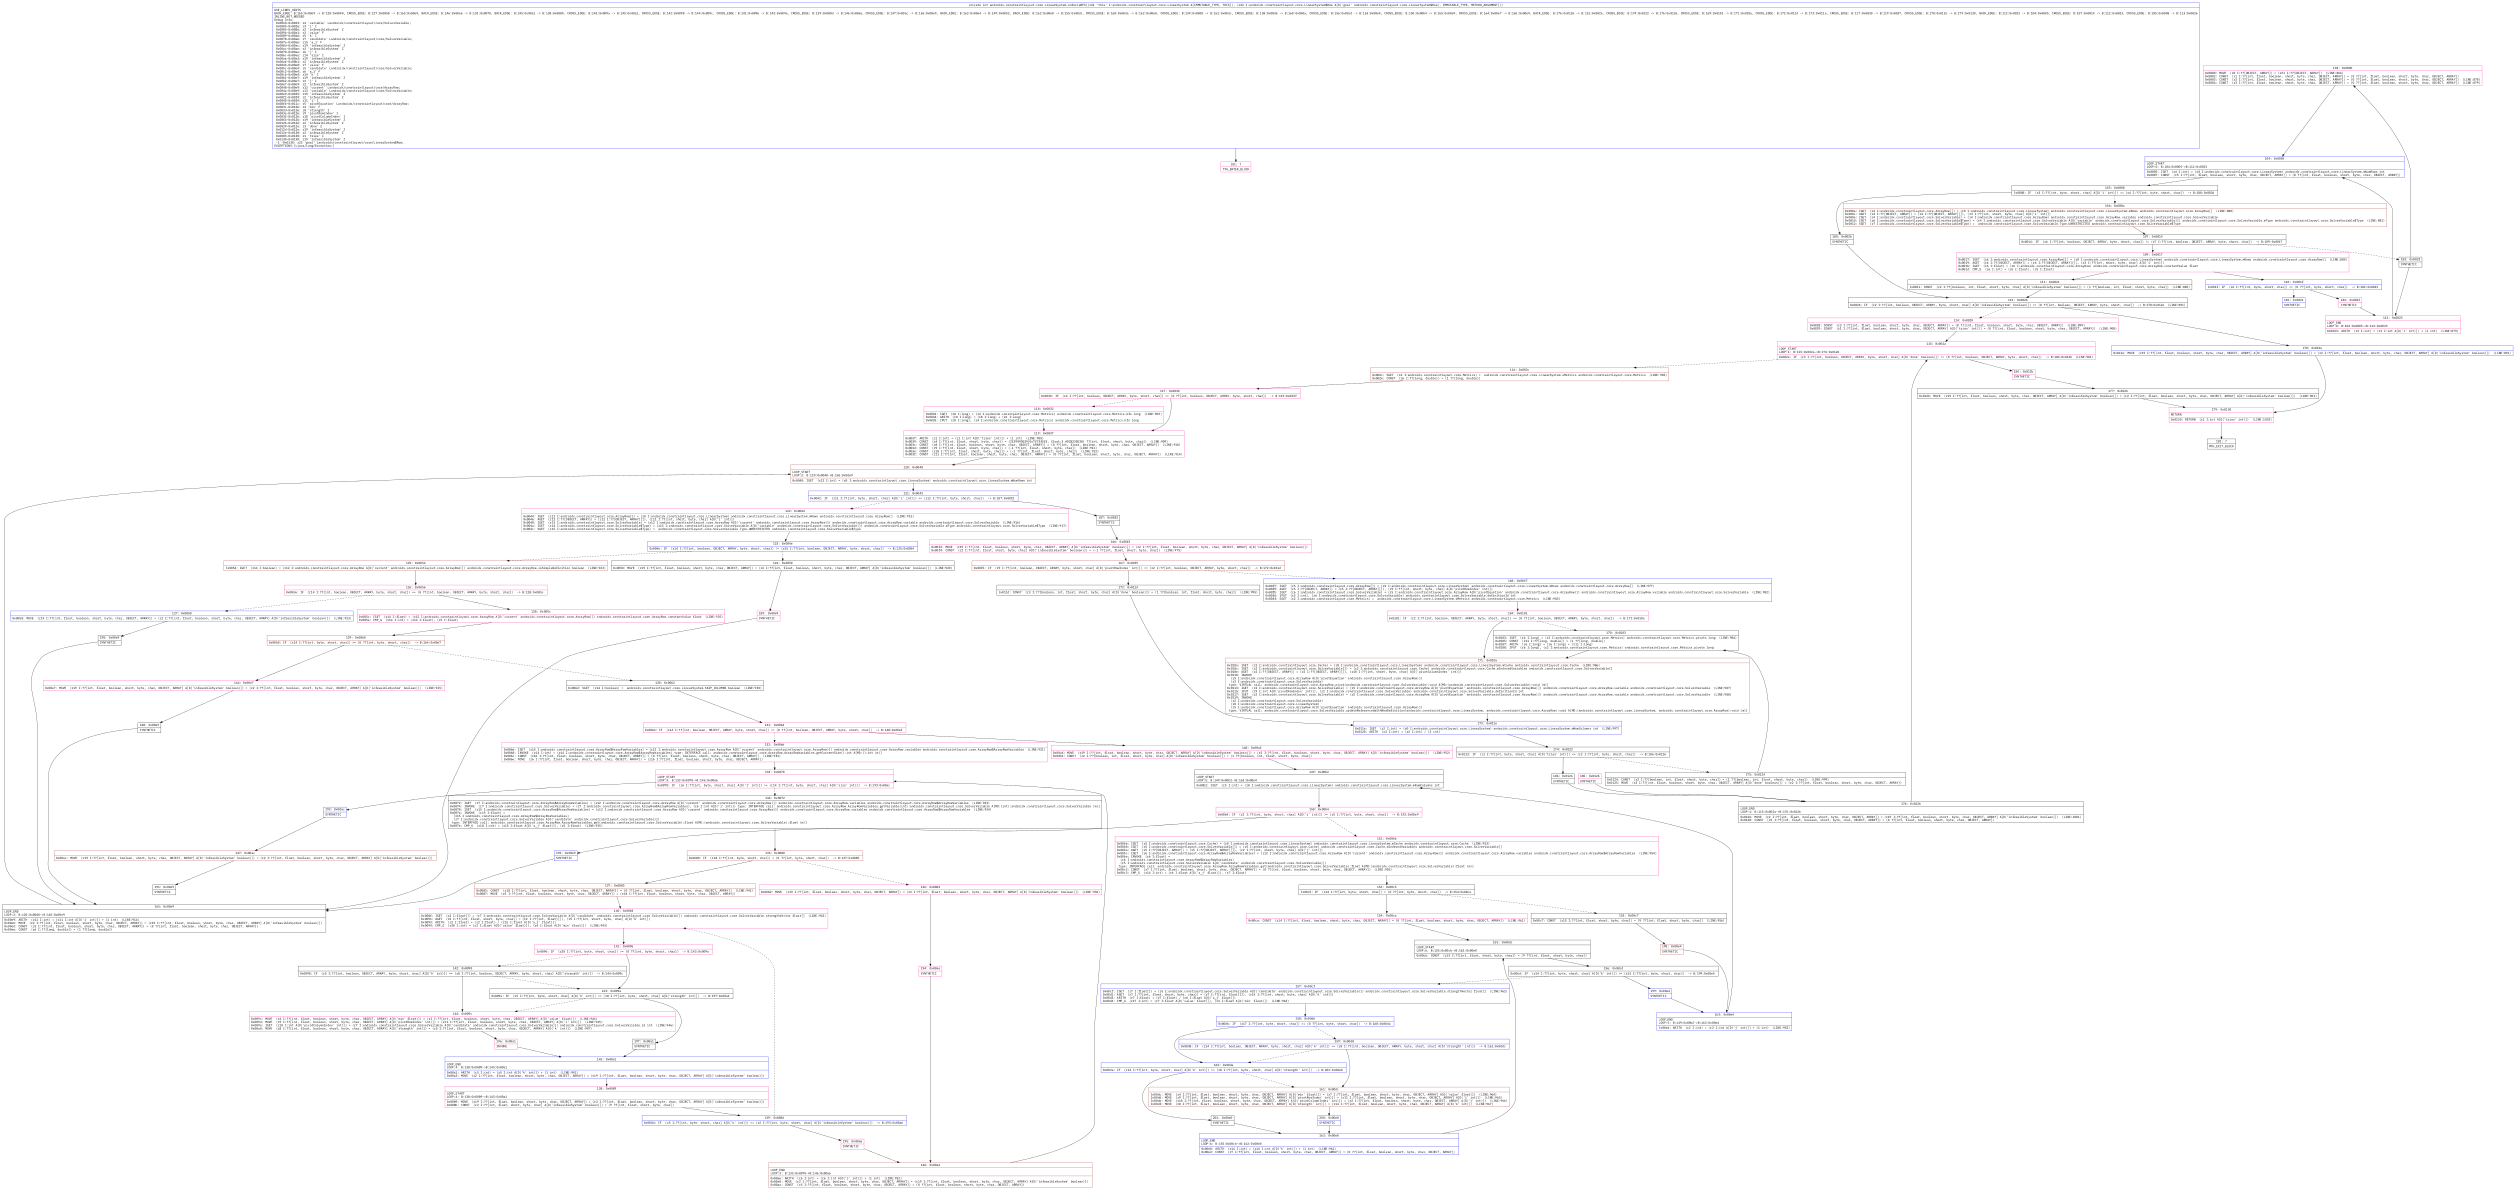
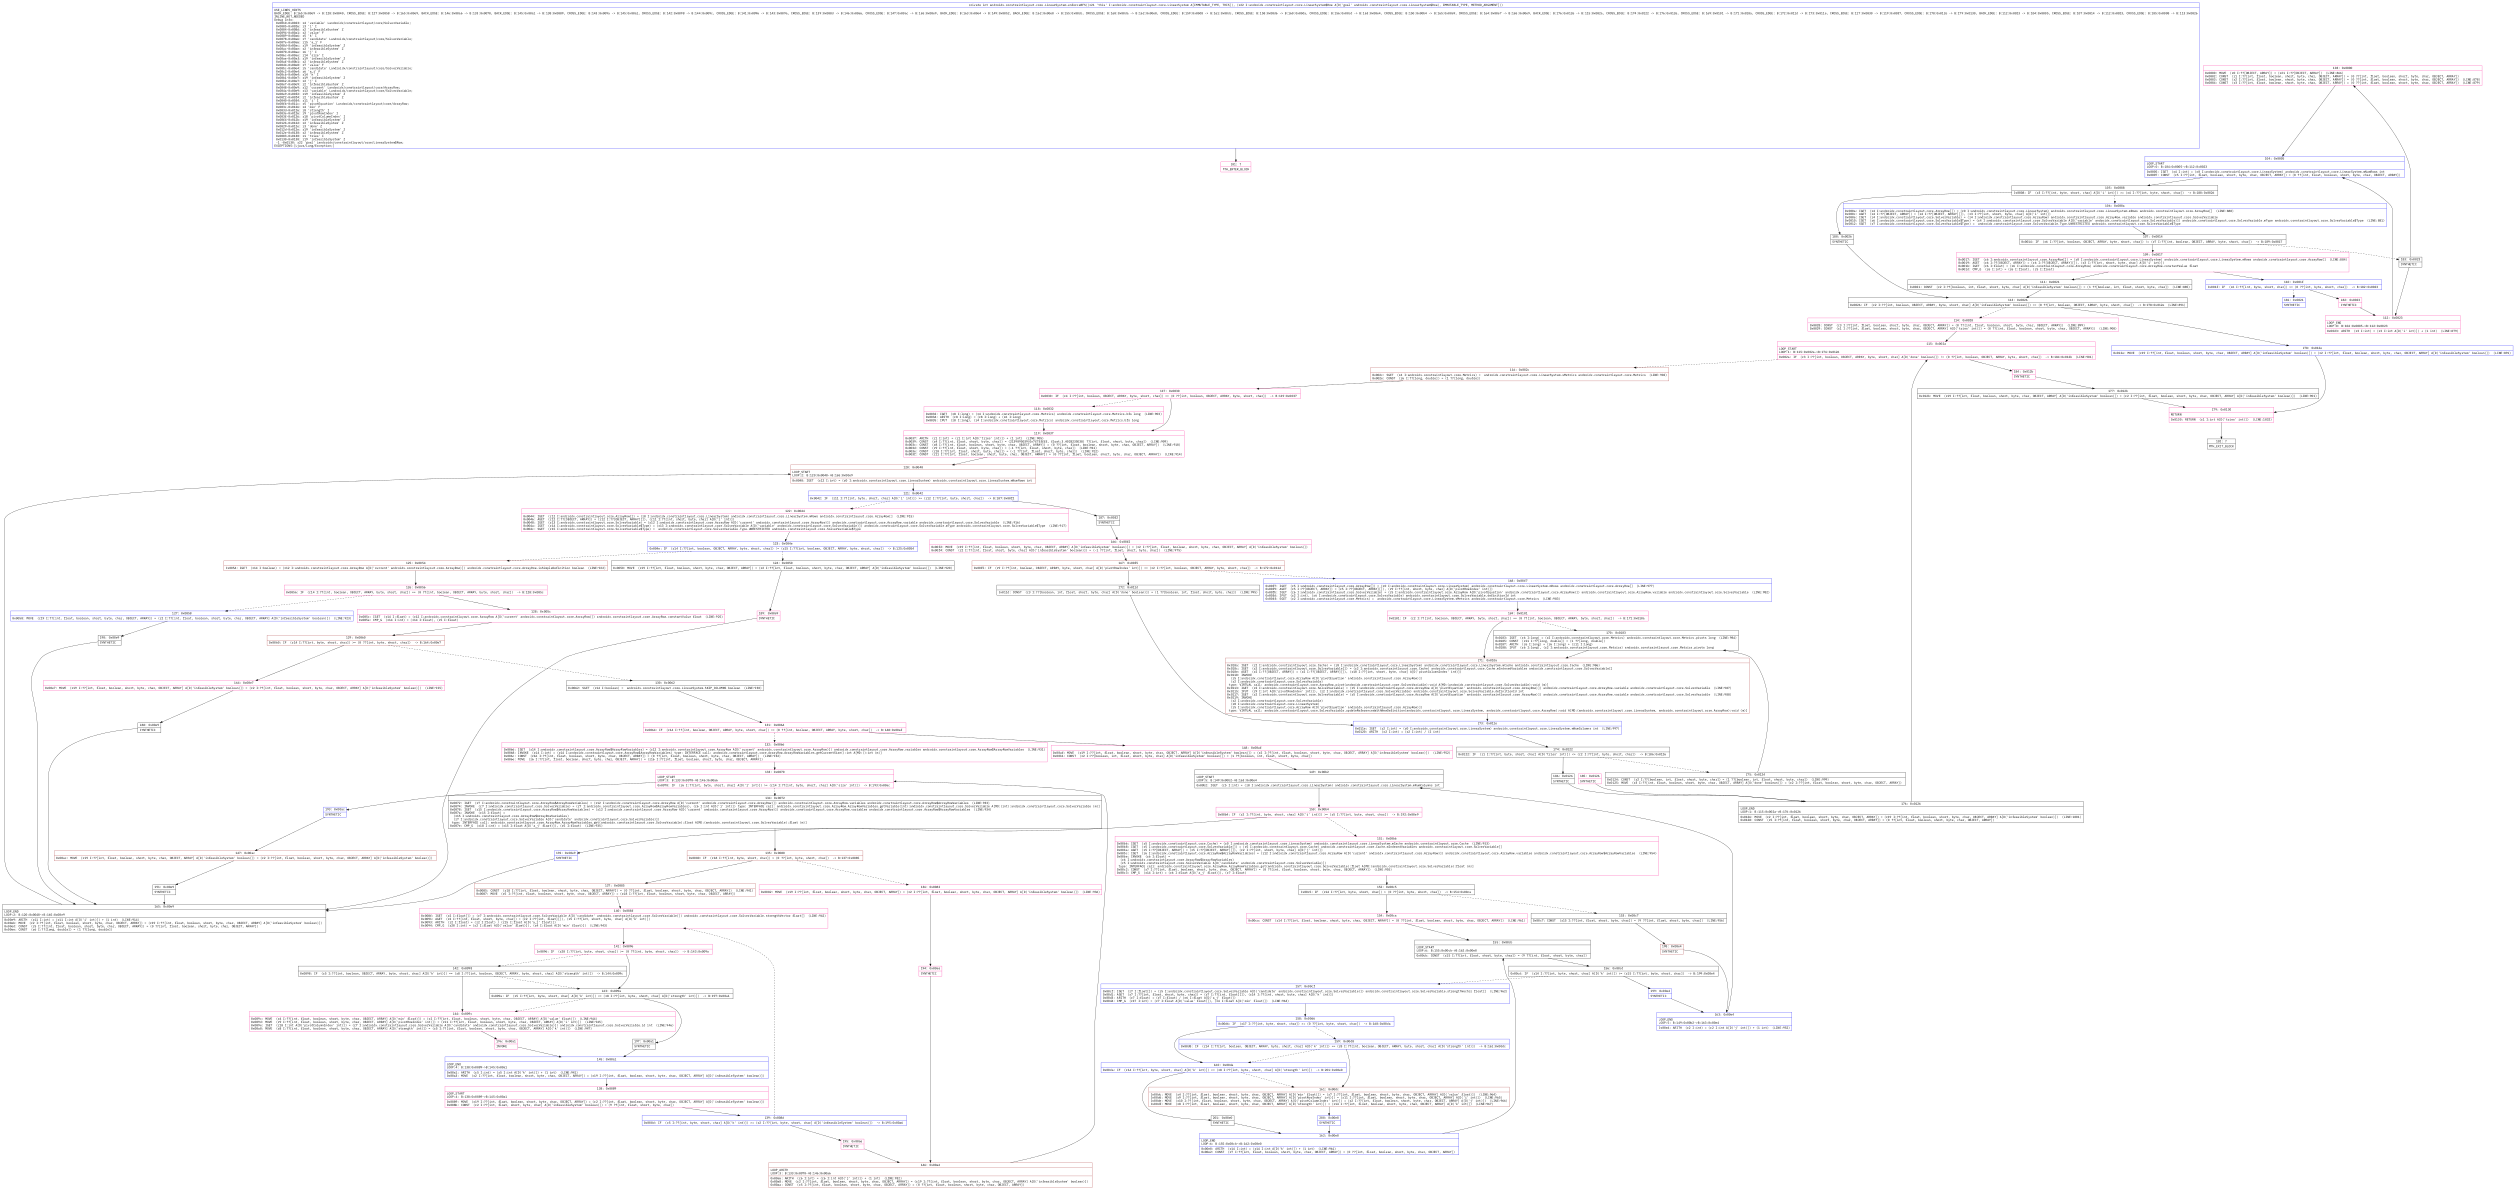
(2115, 215) -> (2115, 215)
none -> (164, 899)
(778, 1170) -> (779, 1170)
